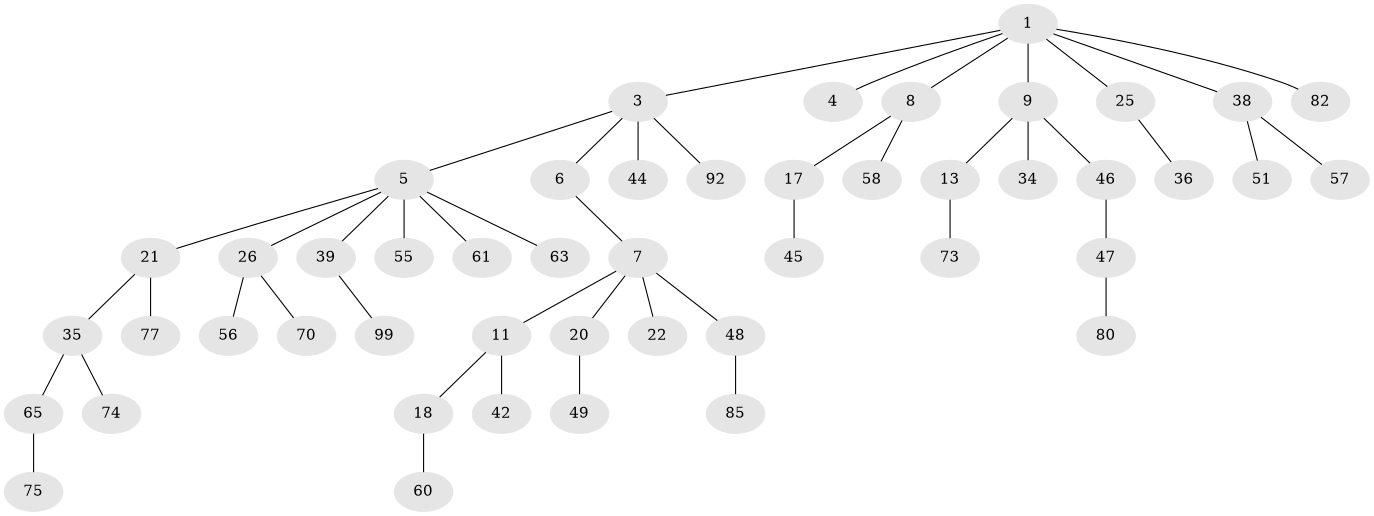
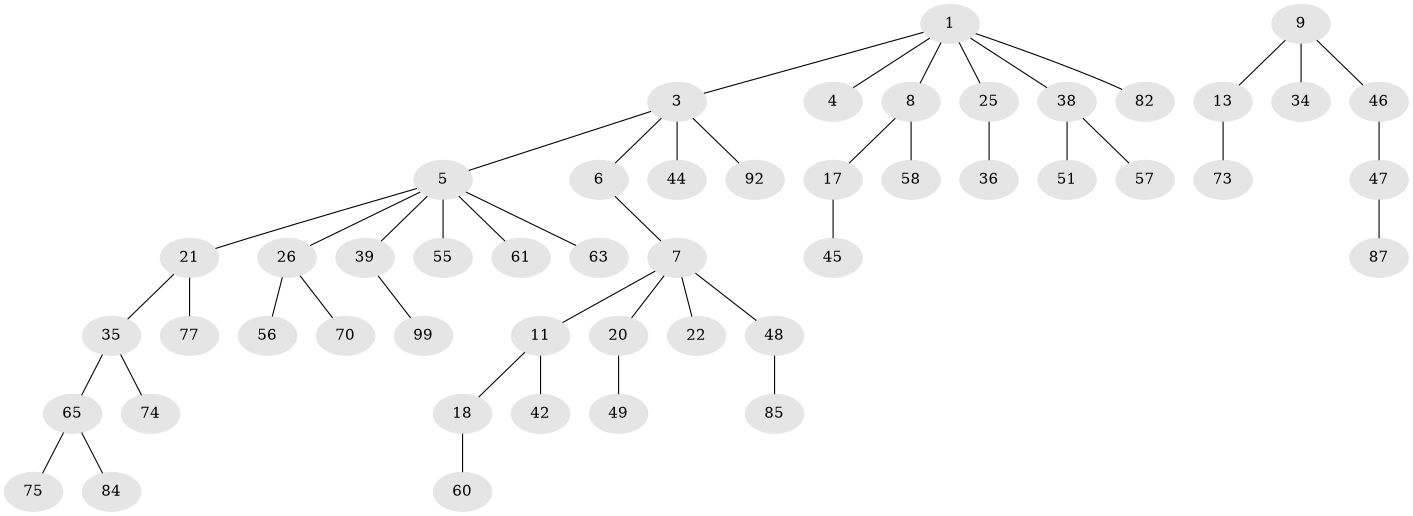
(1028, 63) -> none
(1106, 336) -> (1379, 258)
none -> (112, 492)
